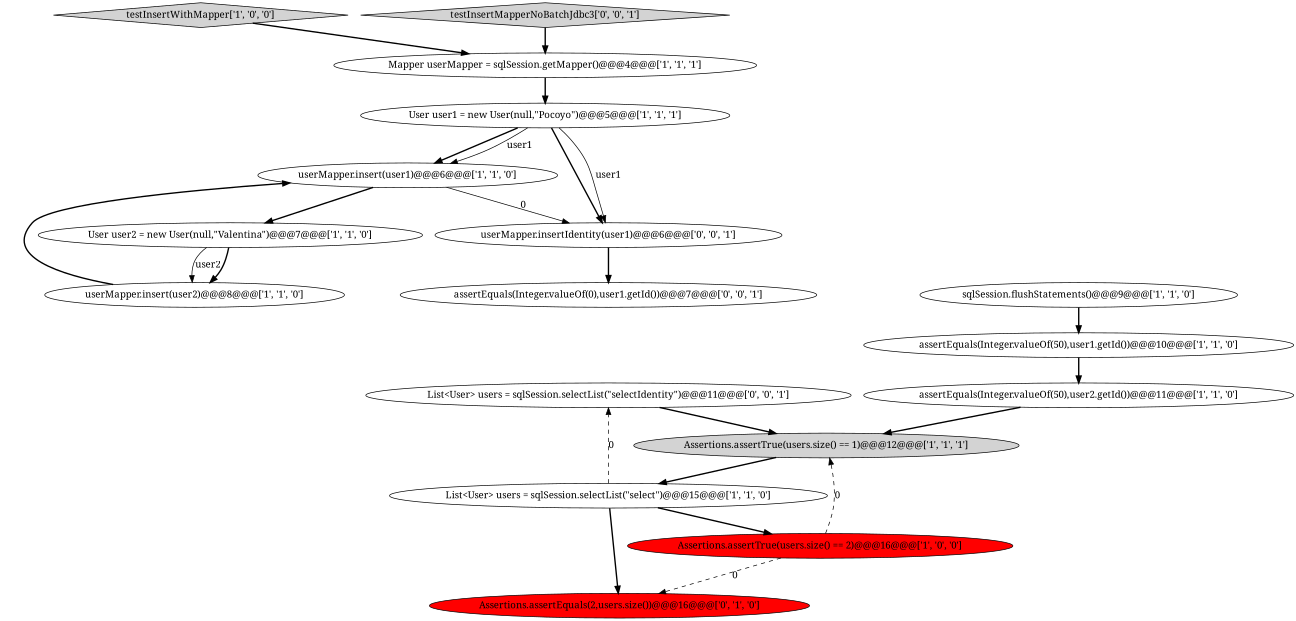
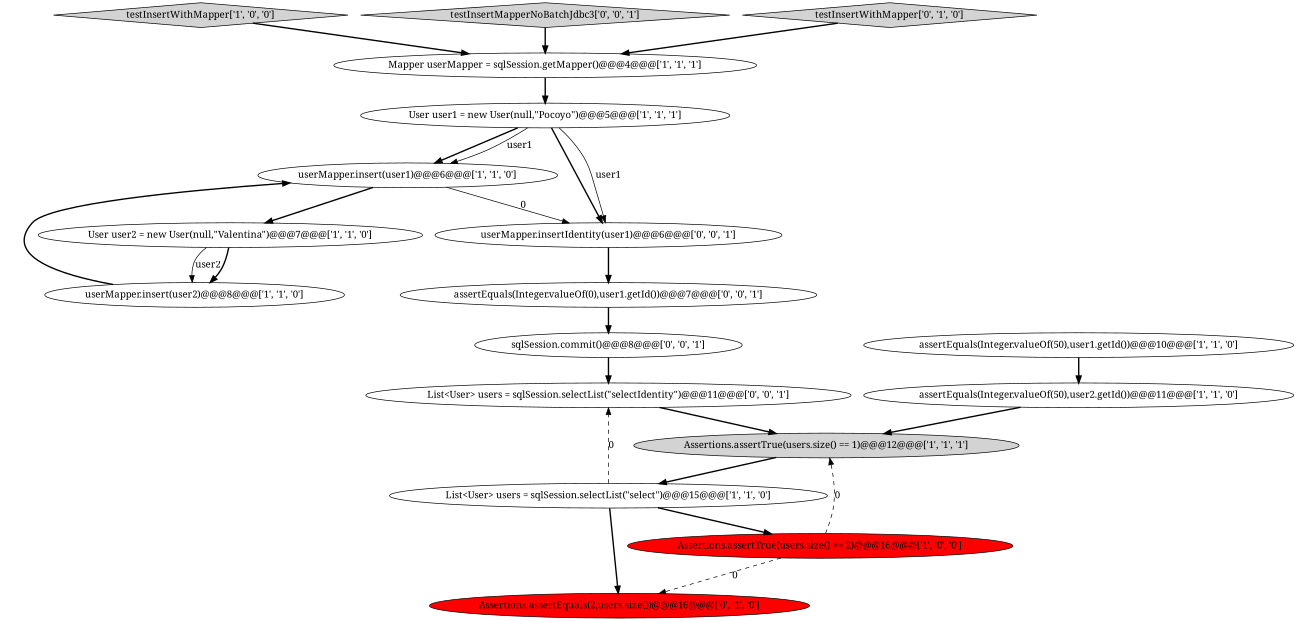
none -> (890, 15)
(1079, 295) -> none
none -> (608, 345)
